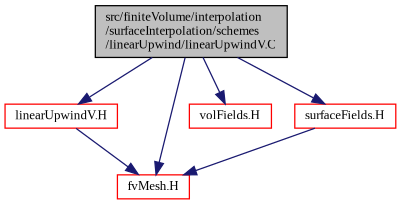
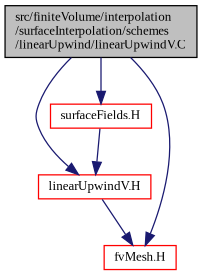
(230, 116) -> none
(255, 149) -> (98, 145)
